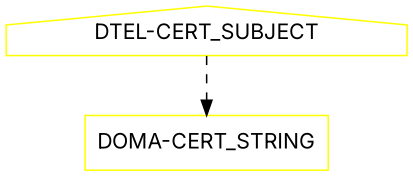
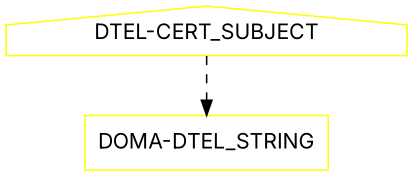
(207, 143) -> (207, 143)
